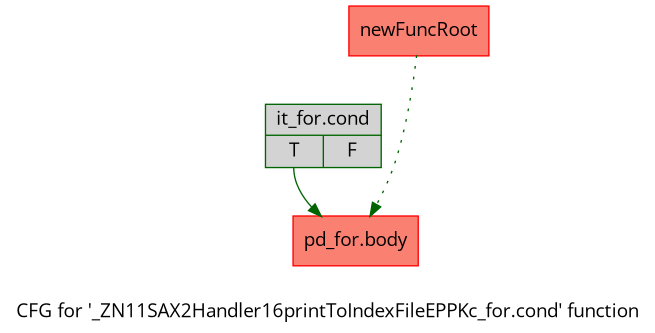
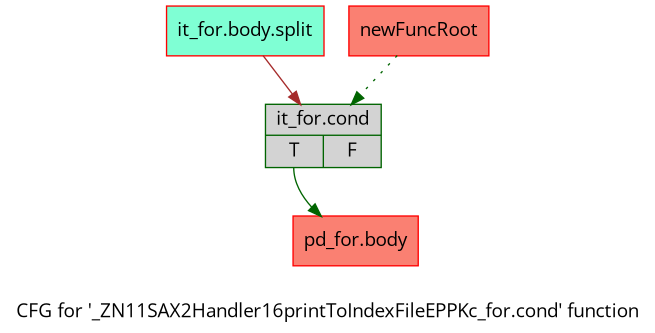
none -> (245, 31)
(404, 132) -> (379, 75)
